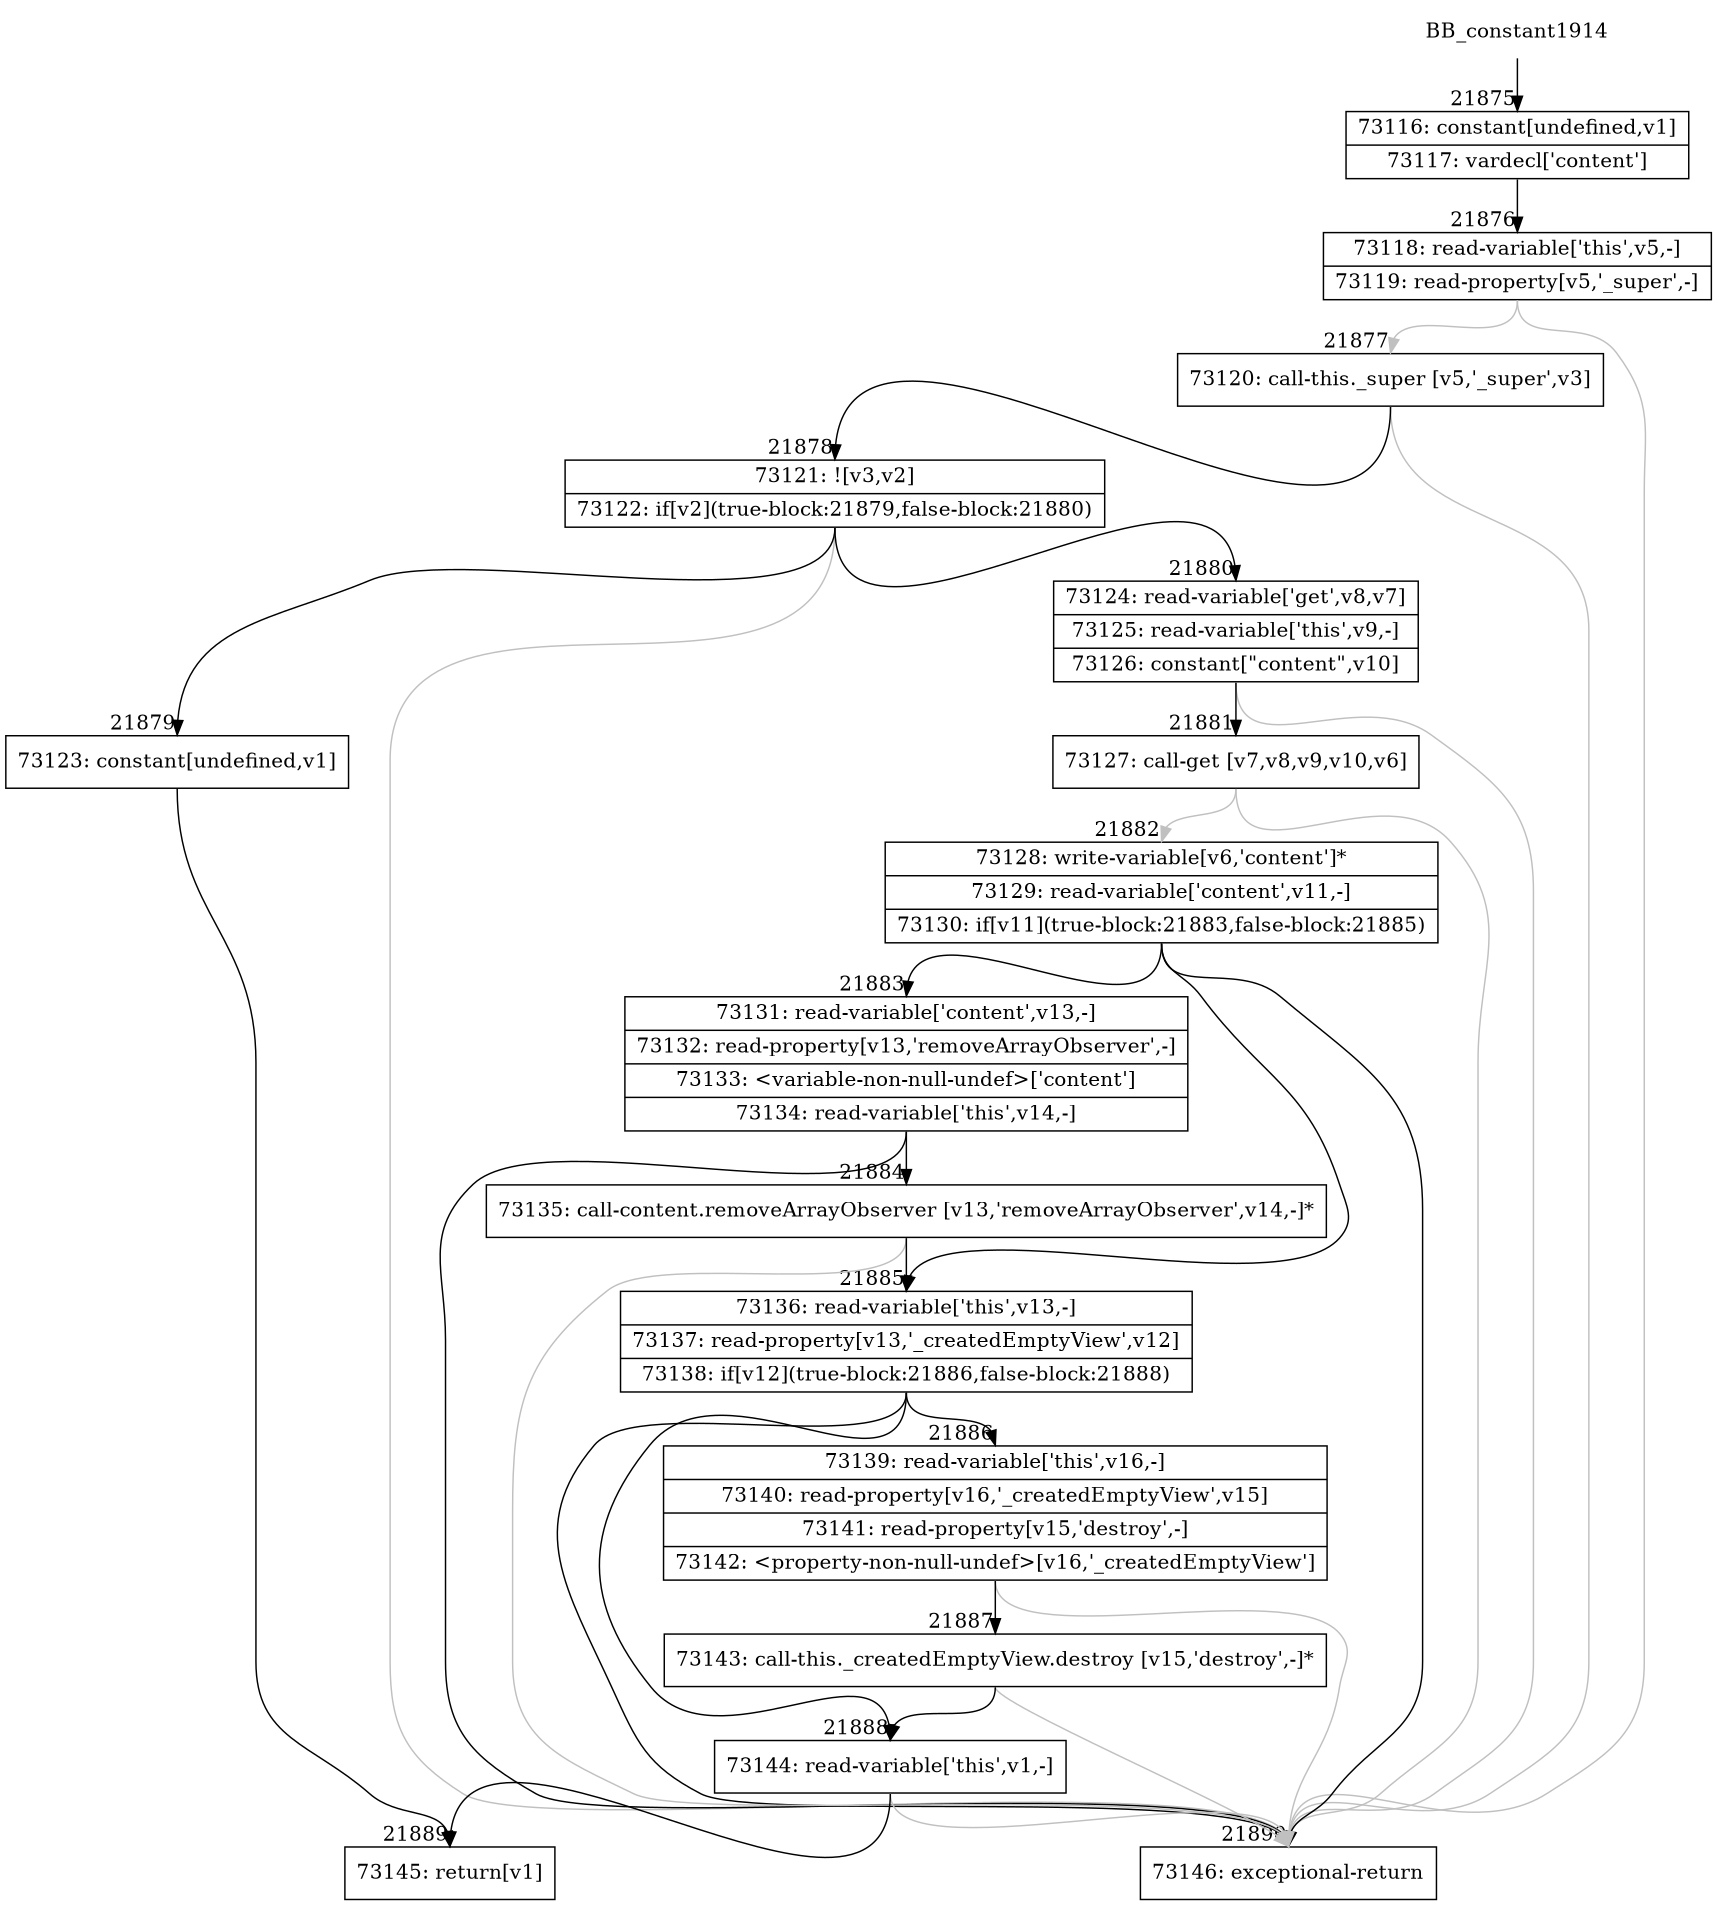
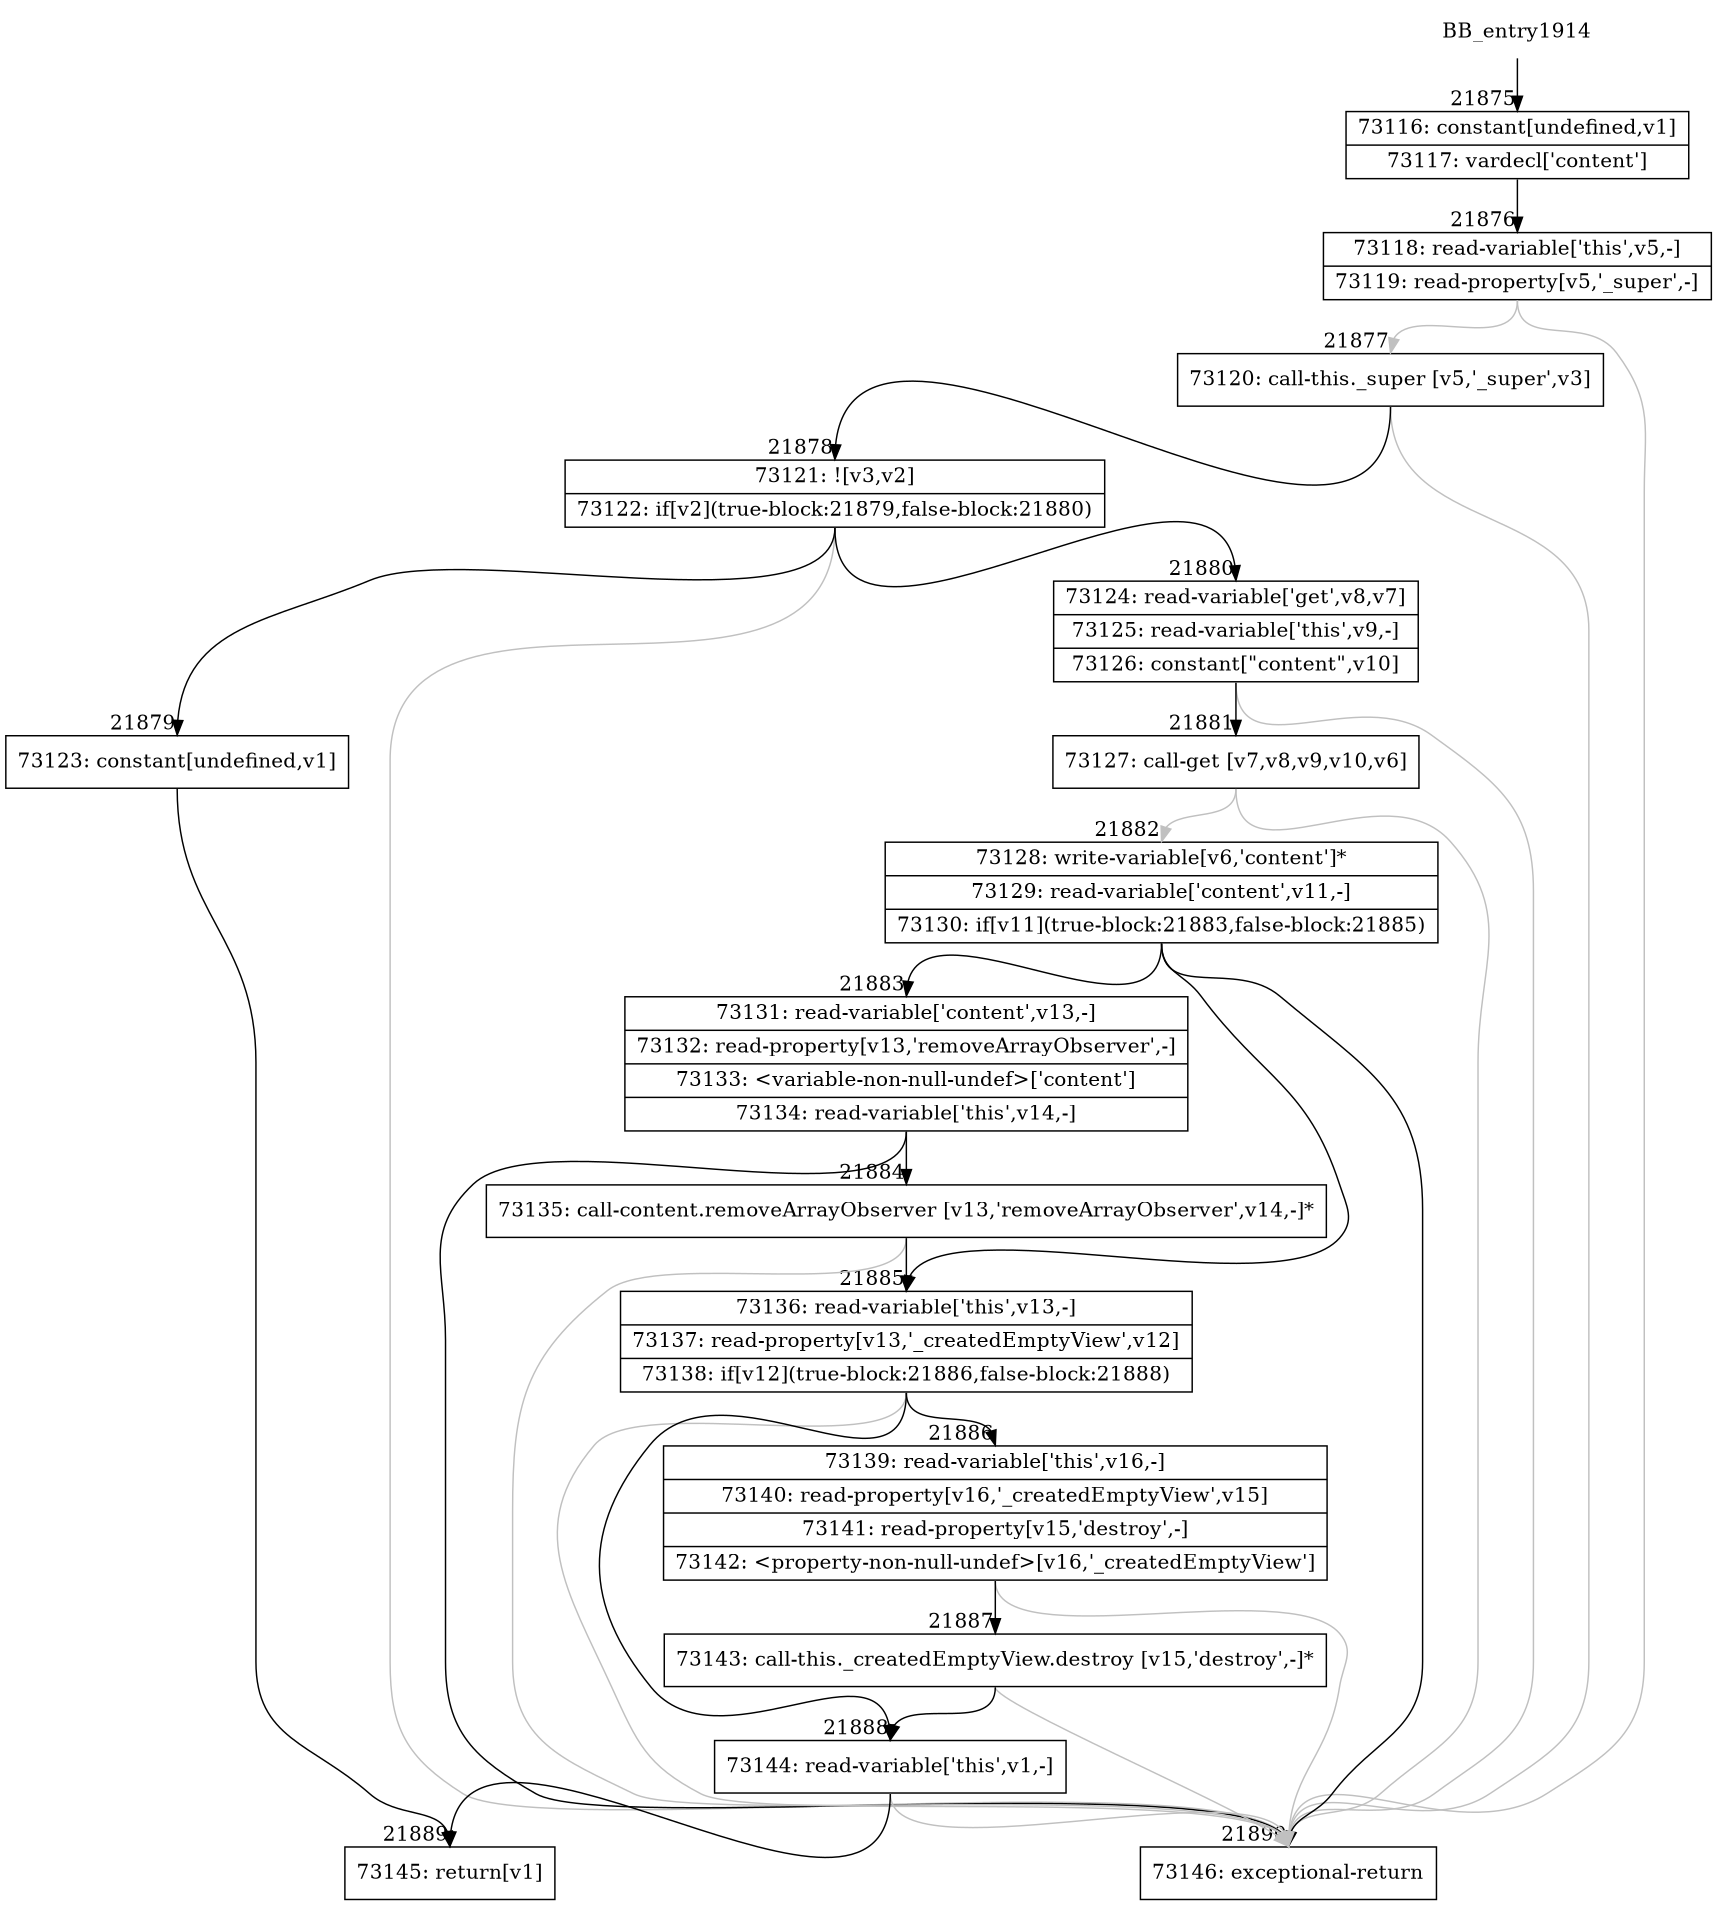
(1517, 32) -> (1517, 32)
(643, 1747) -> (643, 1747)
